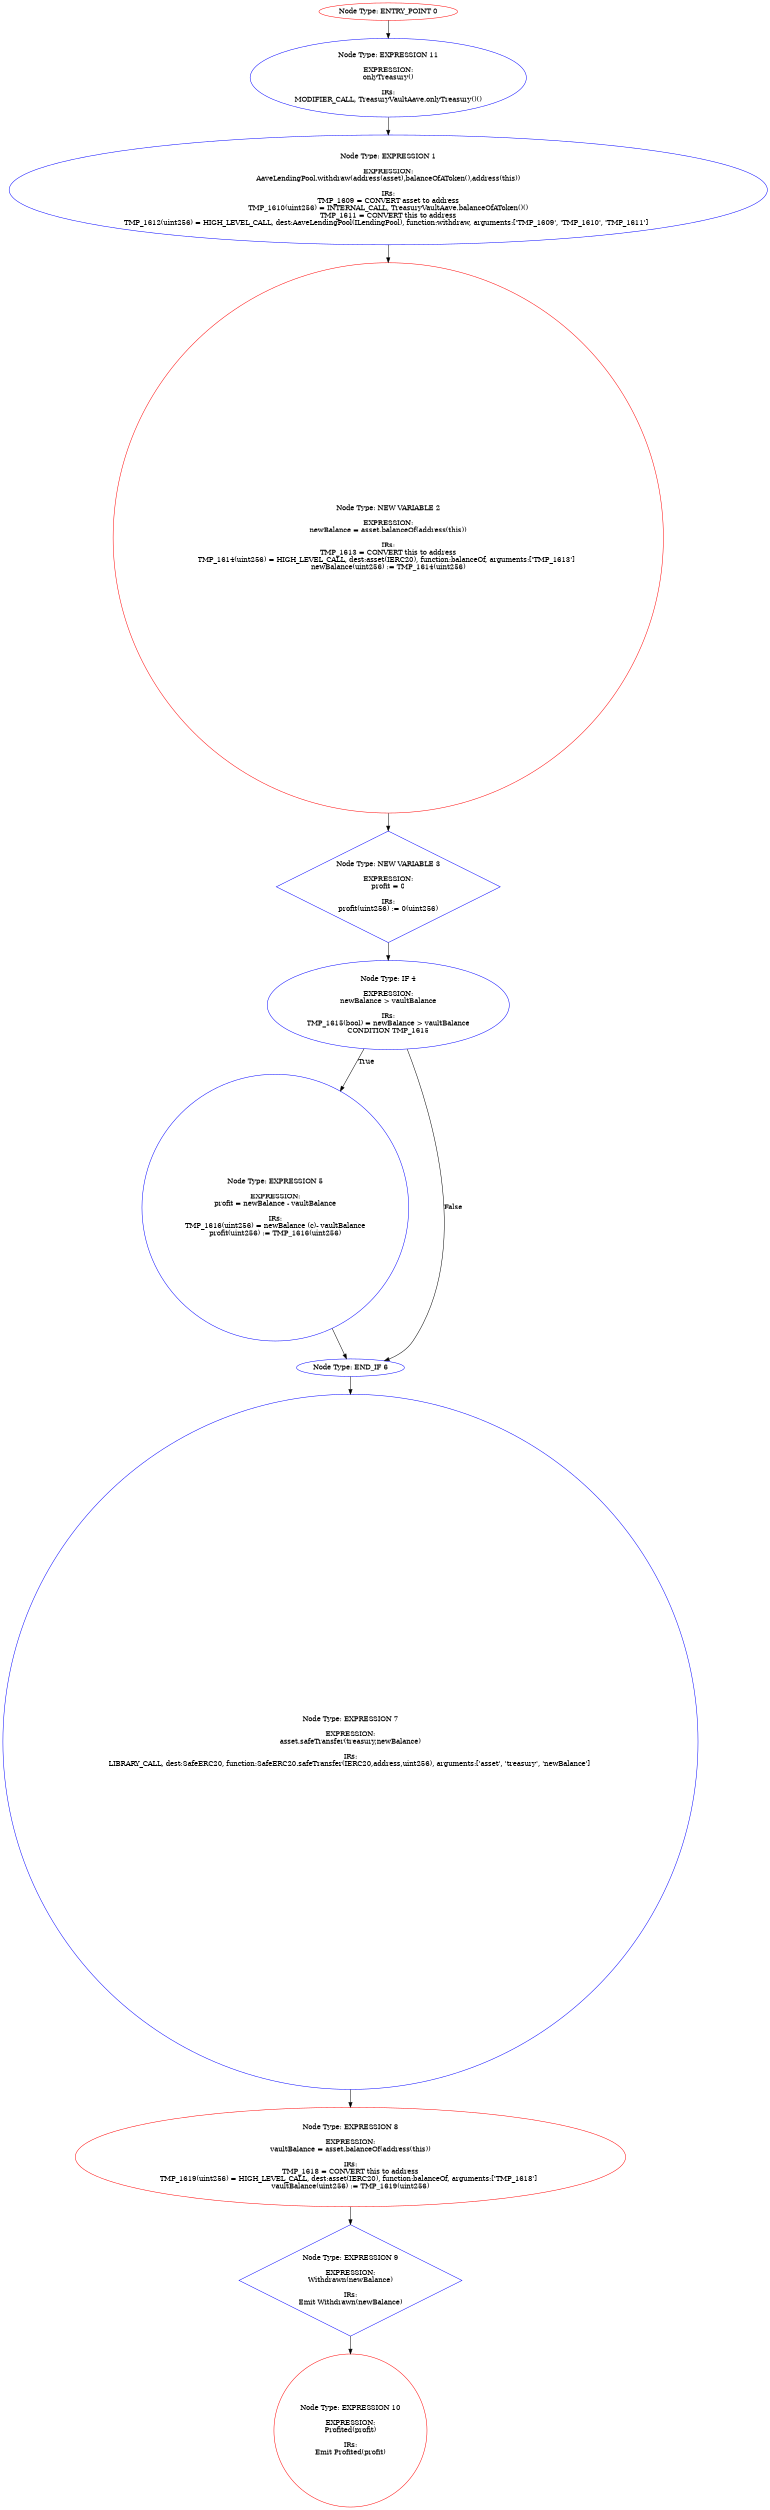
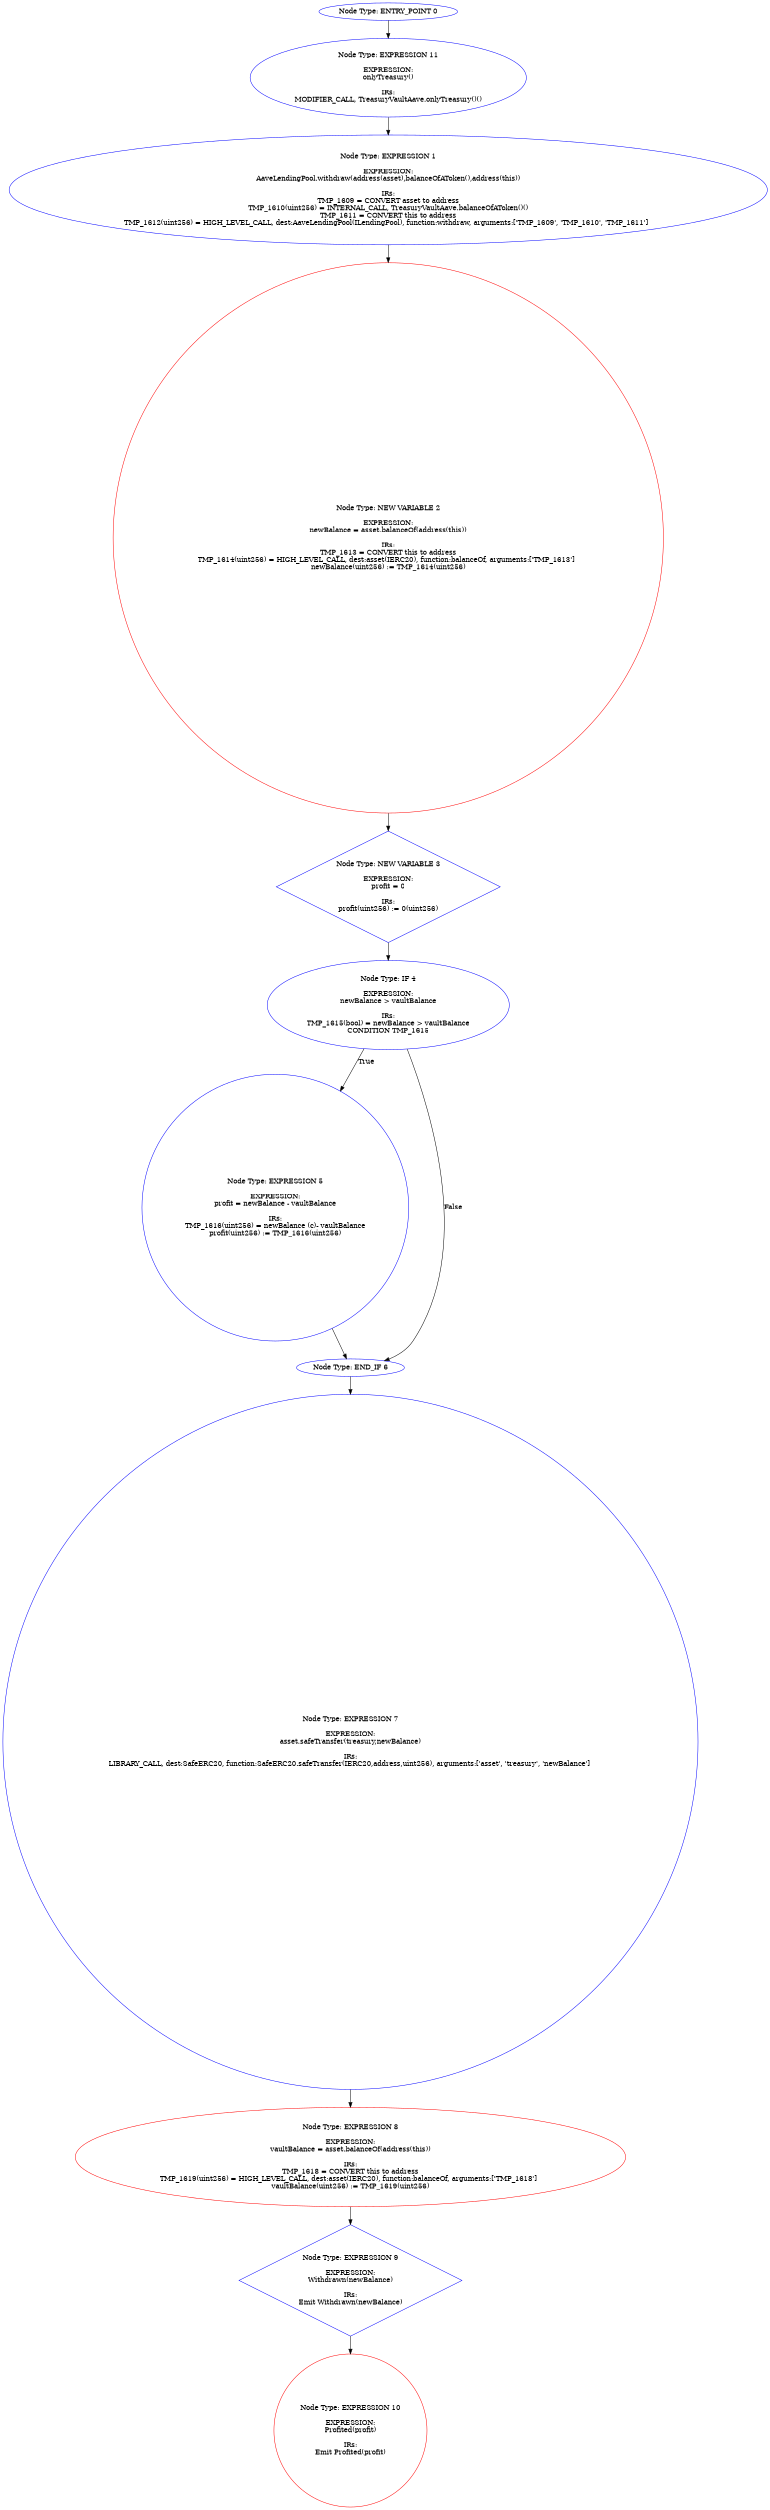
(388, 12) -> (388, 12)
